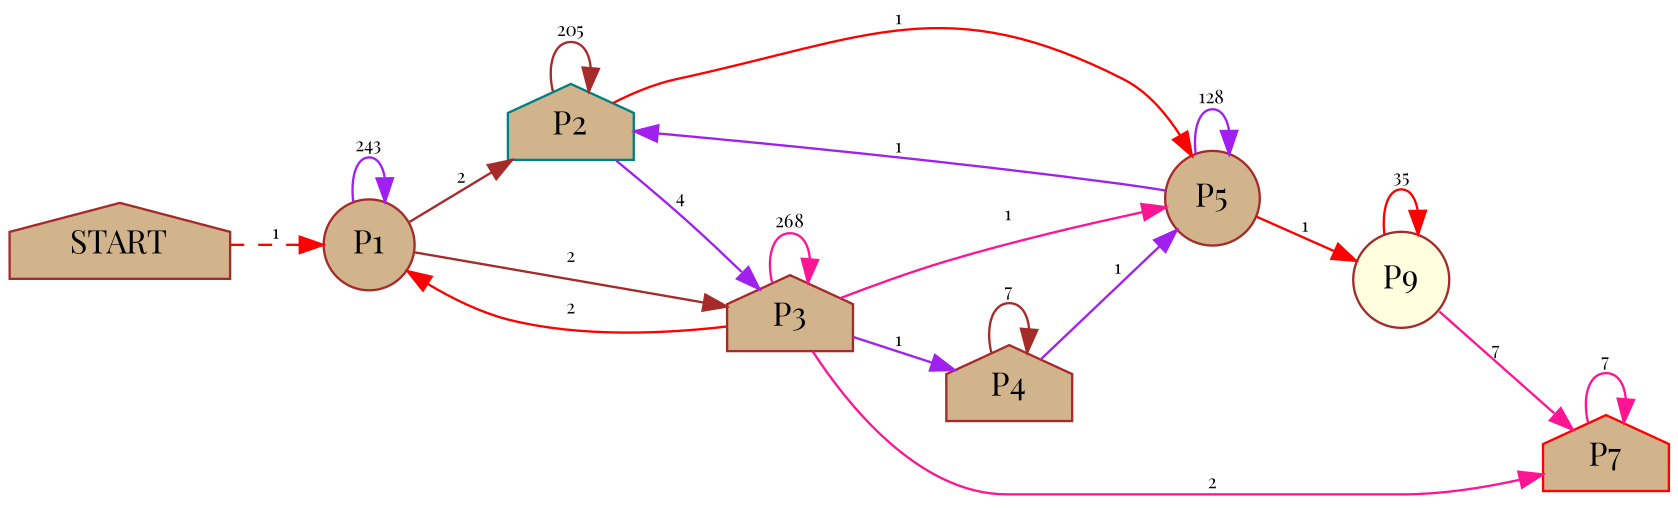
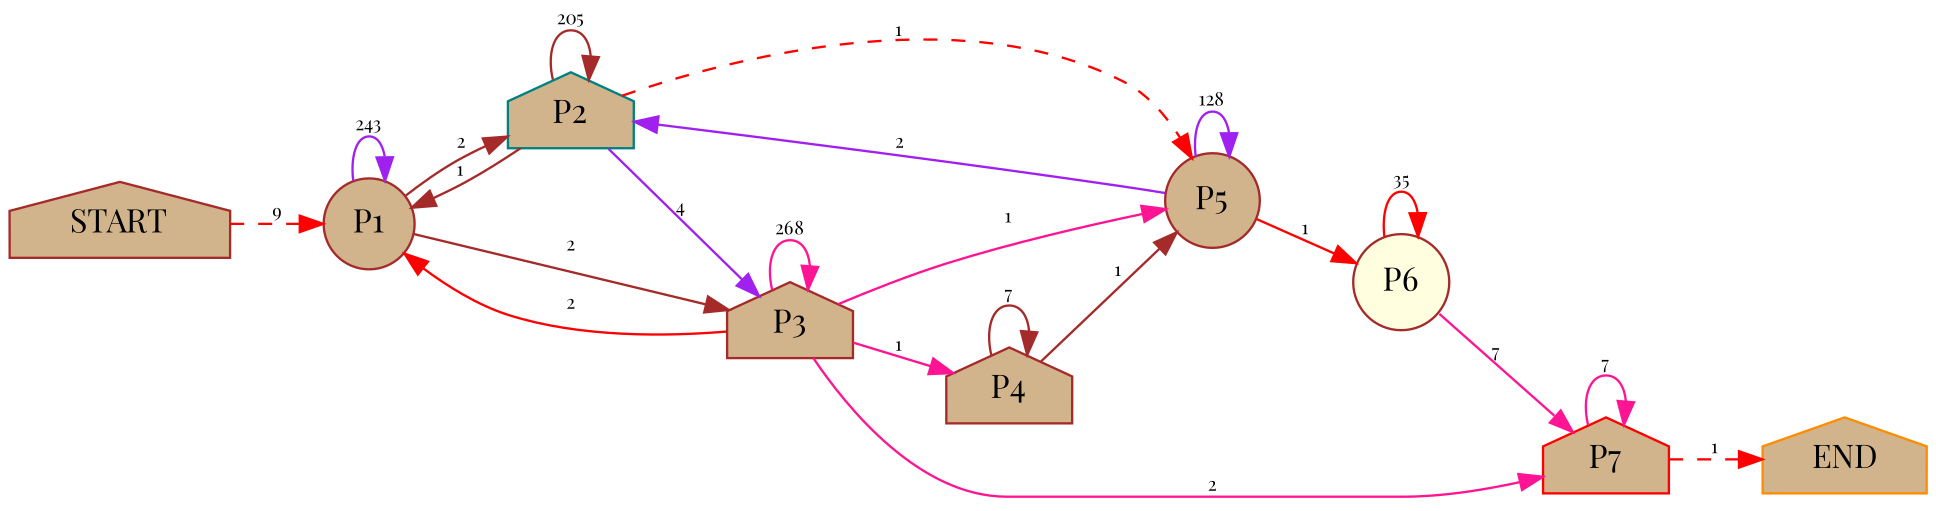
(908, 30) -> (913, 40)
(900, 148) -> (900, 143)
none -> (478, 175)
(277, 234) -> (277, 213)
(1401, 280) -> (1401, 282)
(1100, 303) -> (1100, 305)
(893, 350) -> (892, 354)
none -> (1845, 459)
